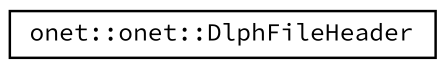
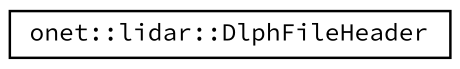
(223, 34) -> (230, 34)
